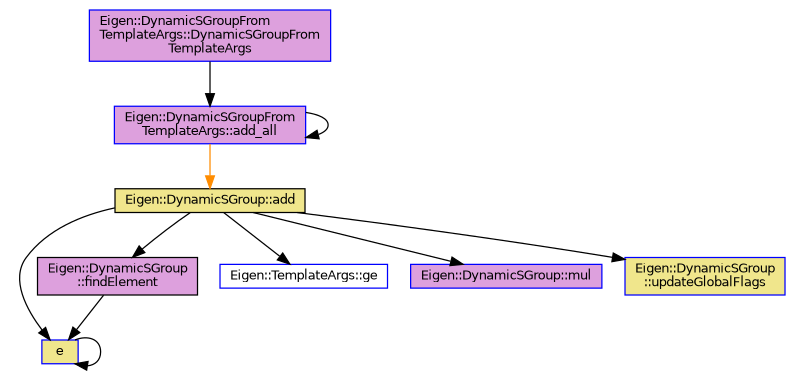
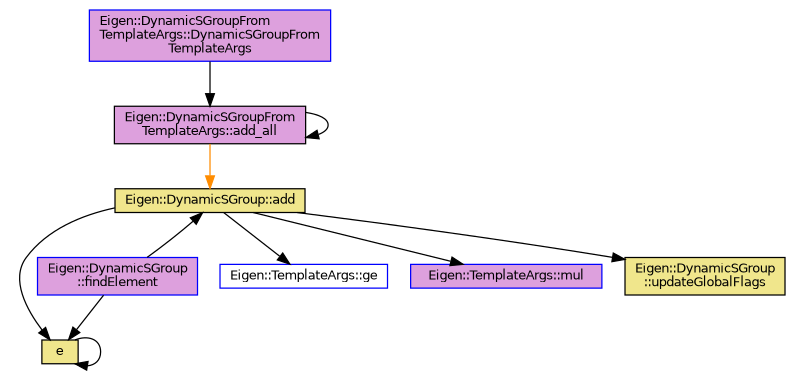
(210, 125) -> (210, 125)
(166, 230) -> (170, 240)
(118, 276) -> (118, 276)
(506, 276) -> (506, 276)
(705, 276) -> (705, 276)
(60, 352) -> (60, 352)
